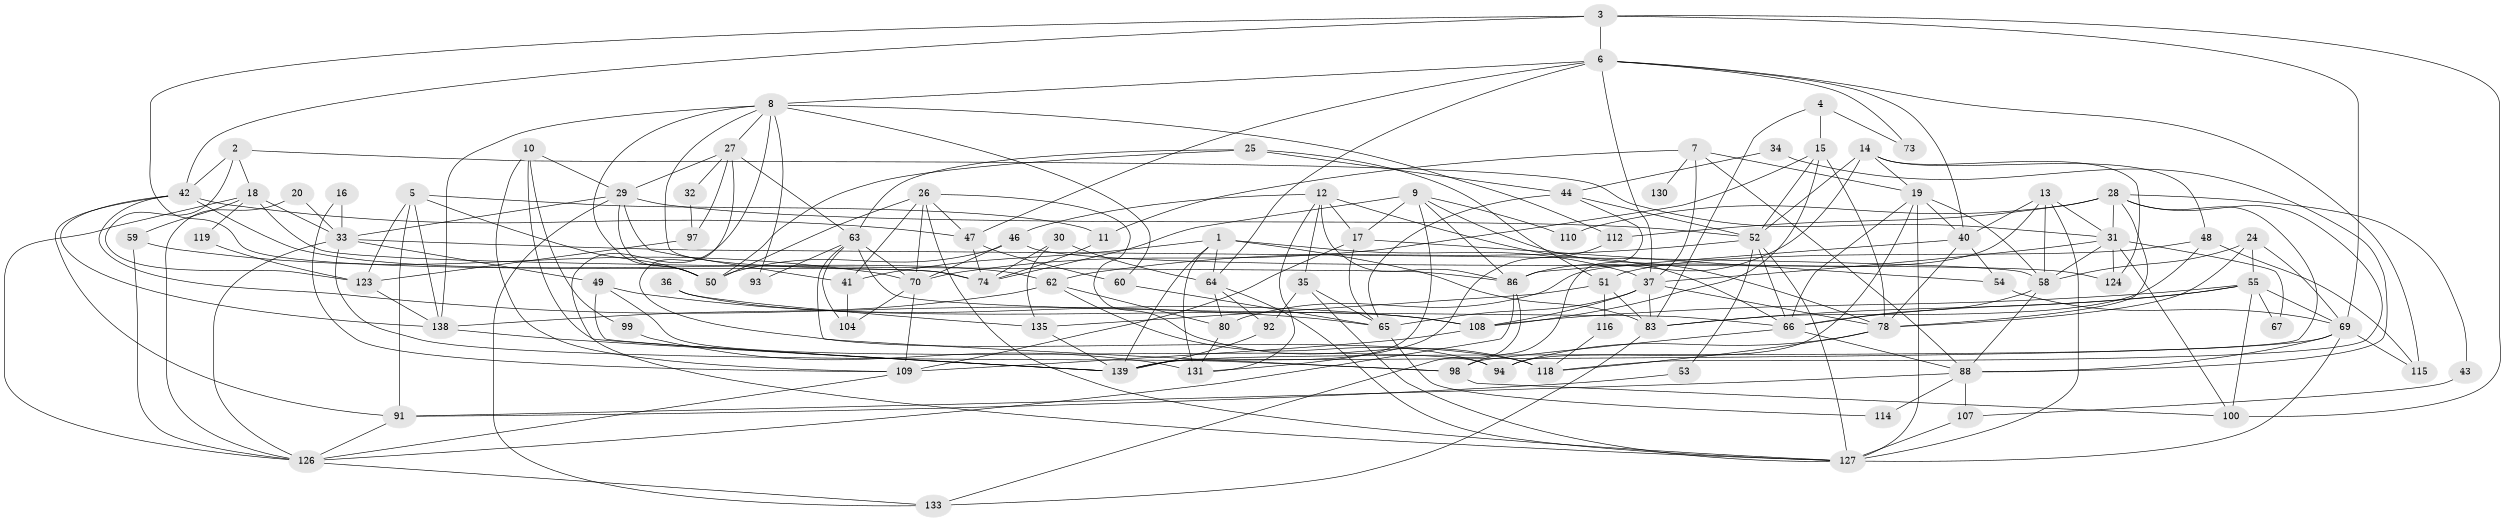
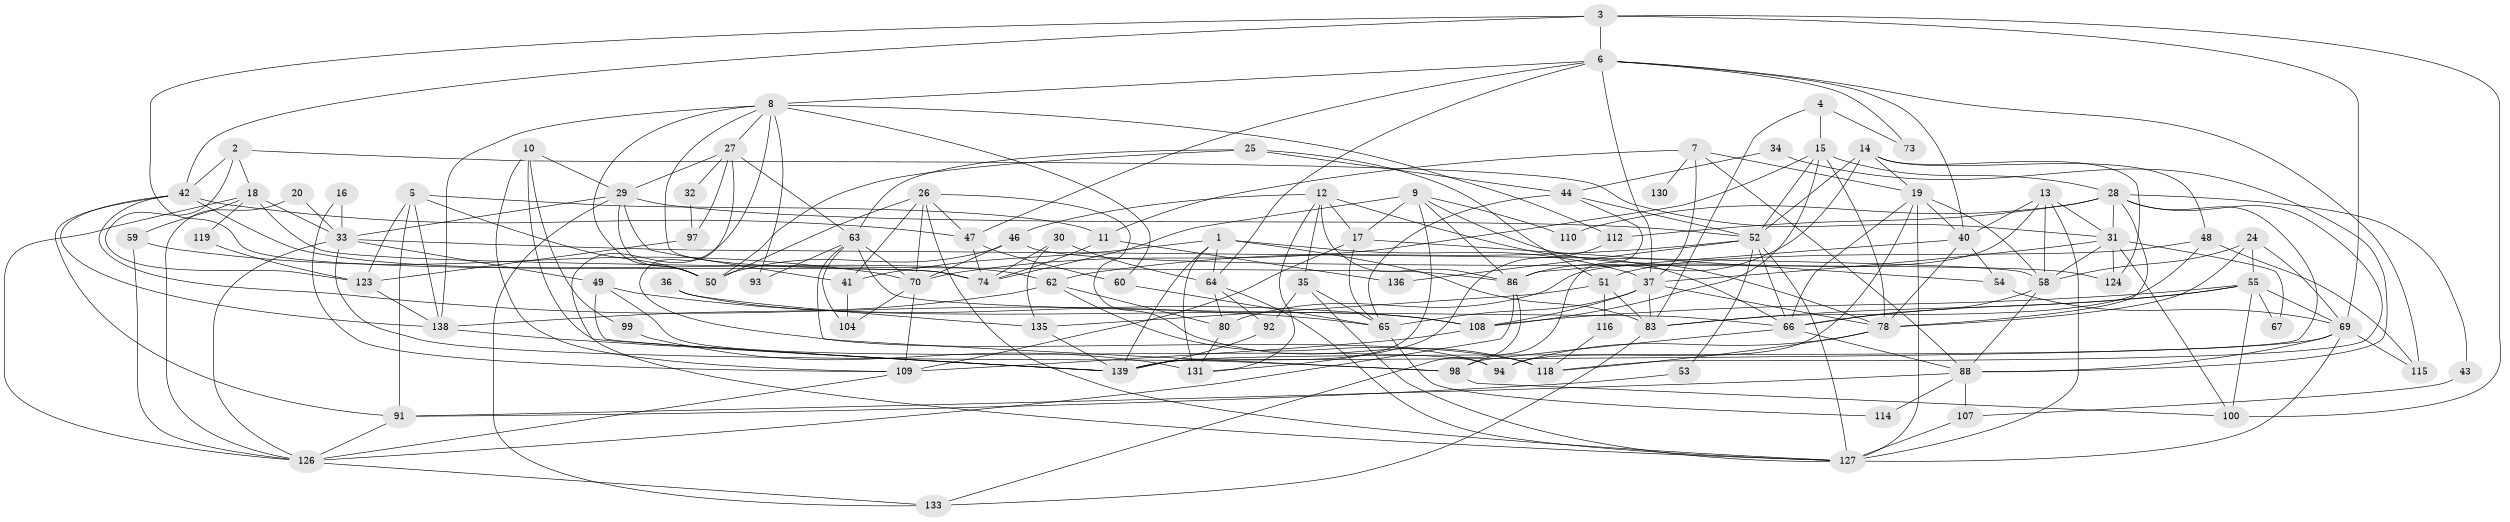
none -> (1959, 176)
none -> (1396, 283)
